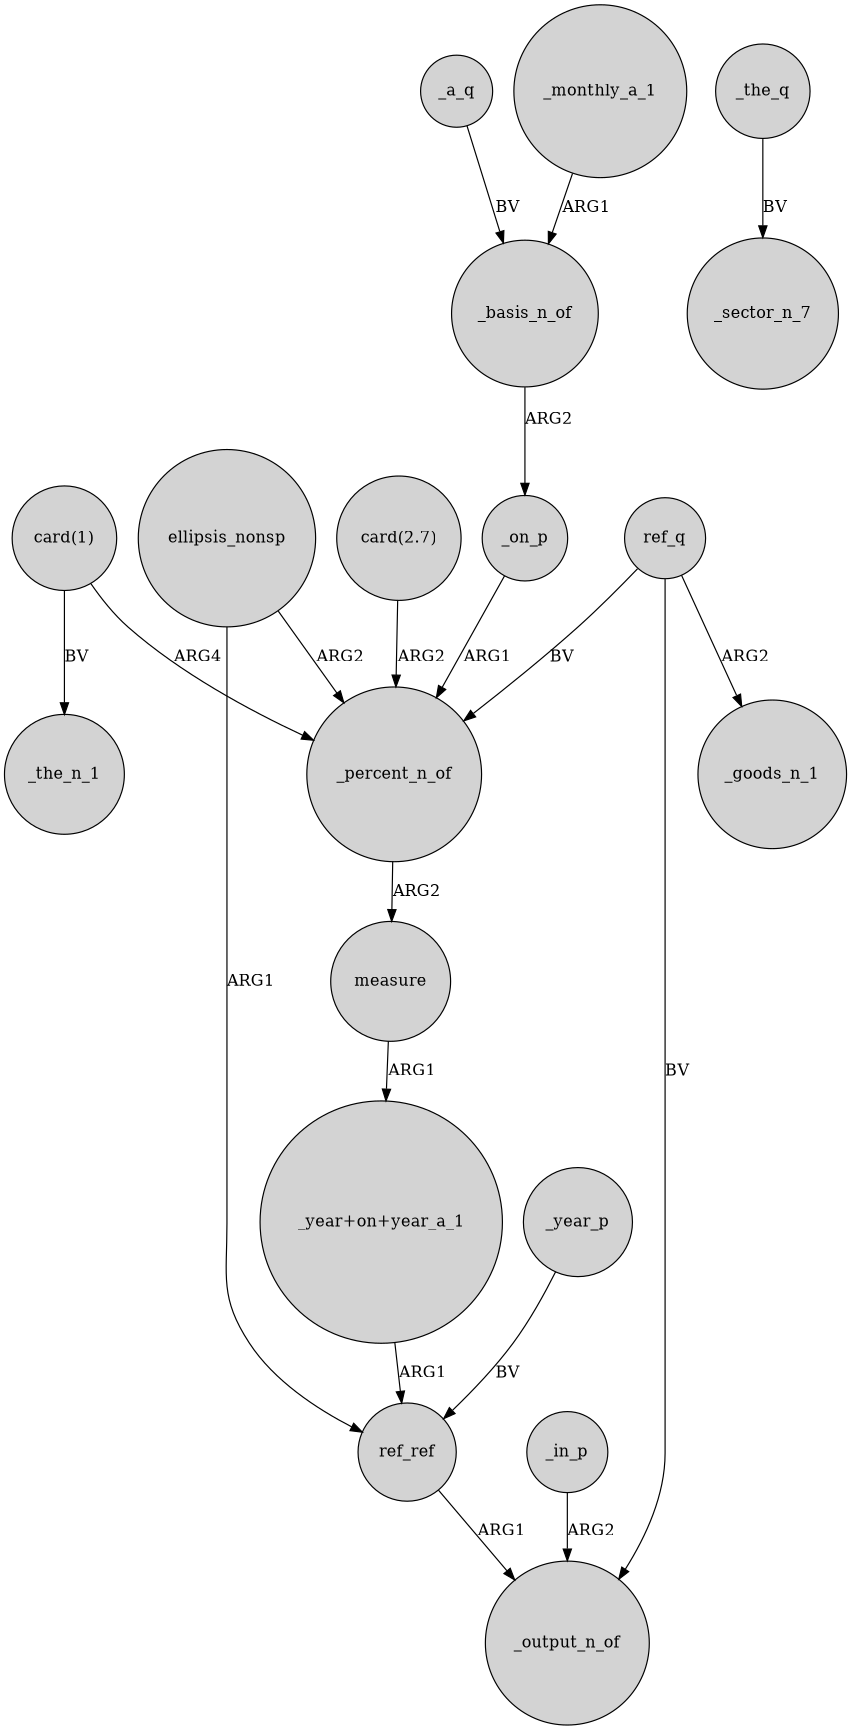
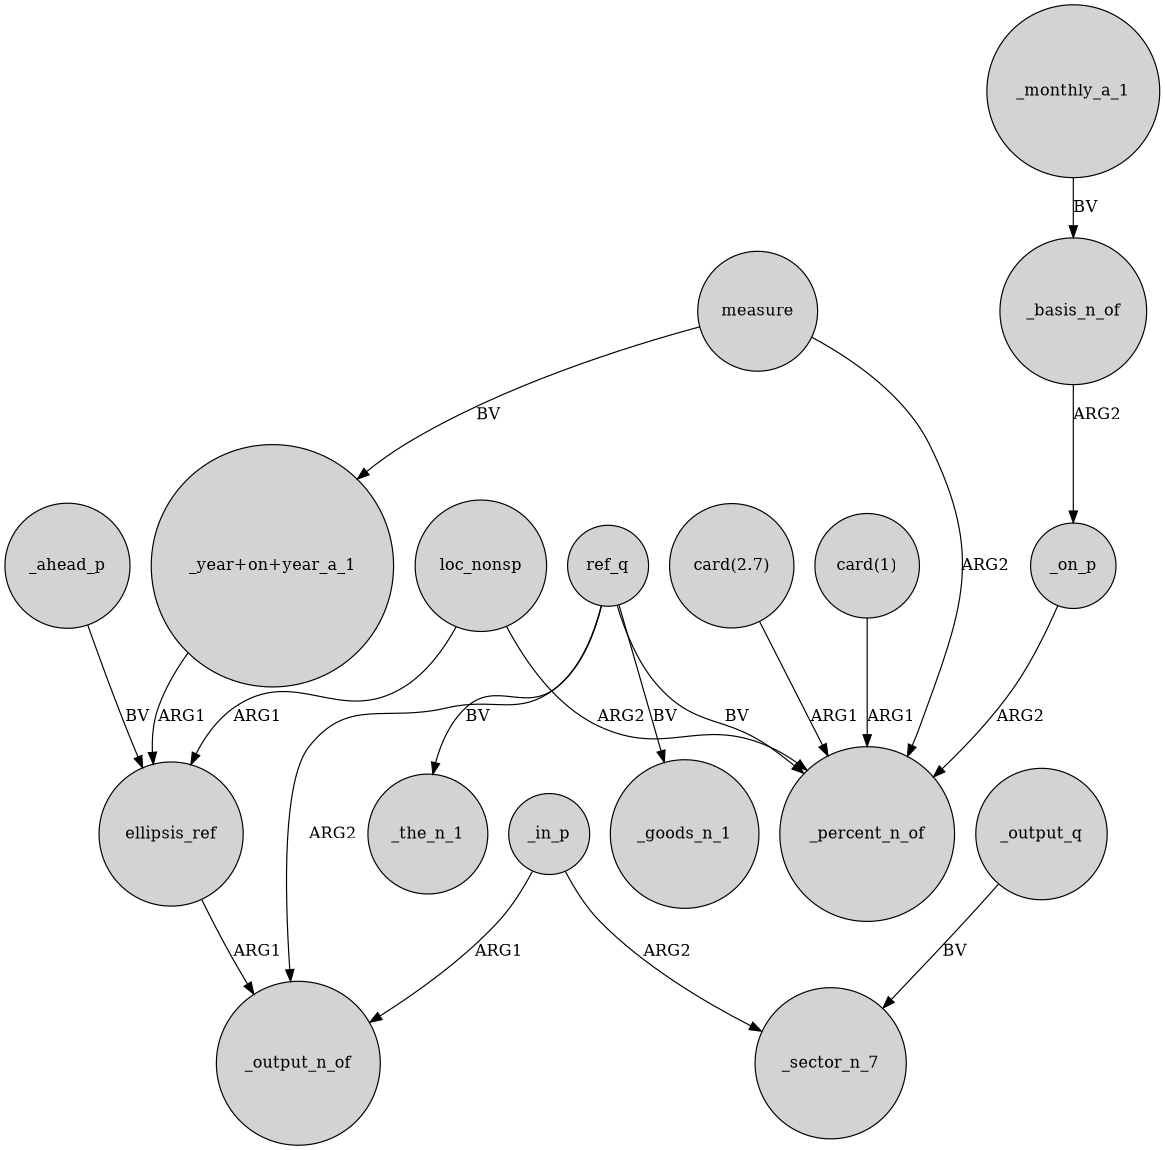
(457, 91) -> none
(763, 91) -> (1042, 834)
(587, 208) -> (1086, 208)
(227, 538) -> (481, 566)
(64, 647) -> (514, 697)
(198, 657) -> (891, 717)
(422, 657) -> (835, 717)
(488, 657) -> (1021, 717)
(746, 657) -> (665, 717)
(392, 886) -> (956, 516)
none -> (647, 962)
(412, 1071) -> (489, 415)
(677, 1071) -> (333, 834)
(578, 1222) -> (67, 566)
(407, 1452) -> (171, 834)
(591, 1531) -> (499, 951)
